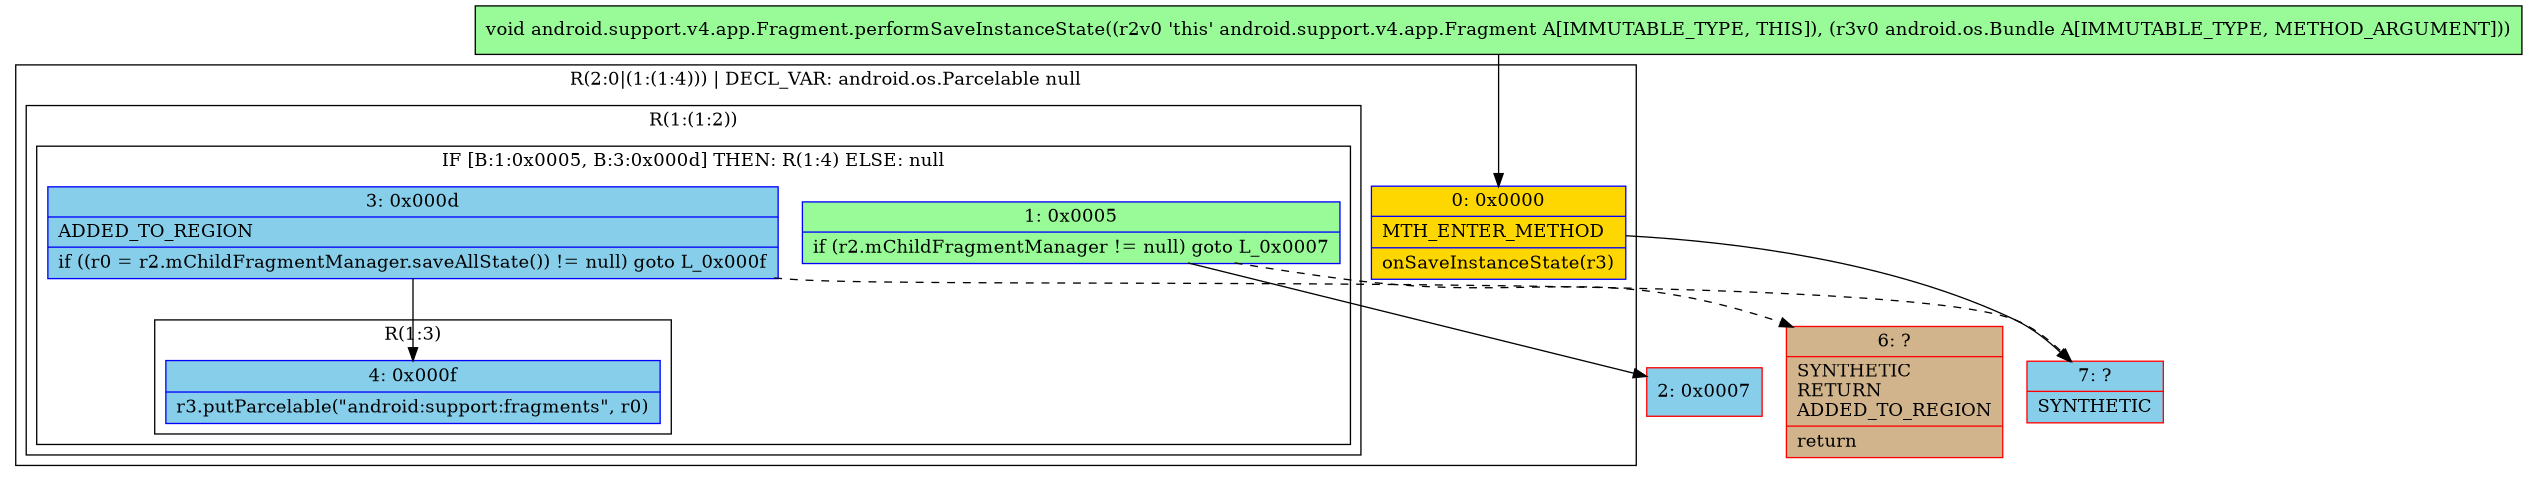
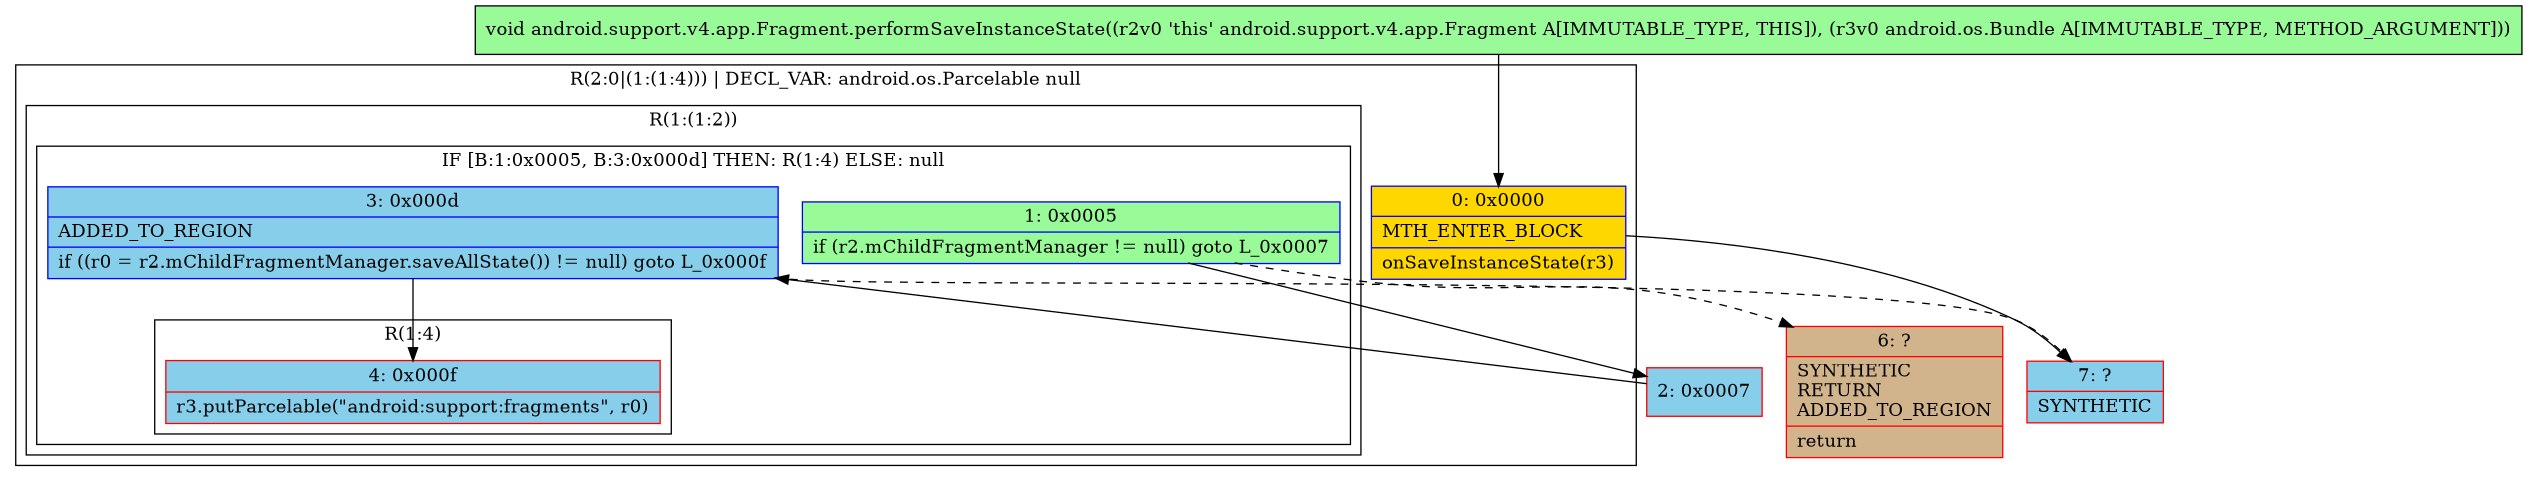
(1493, 231) -> (1483, 231)
none -> (1218, 332)
(413, 335) -> (413, 335)
(413, 392) -> (413, 392)
